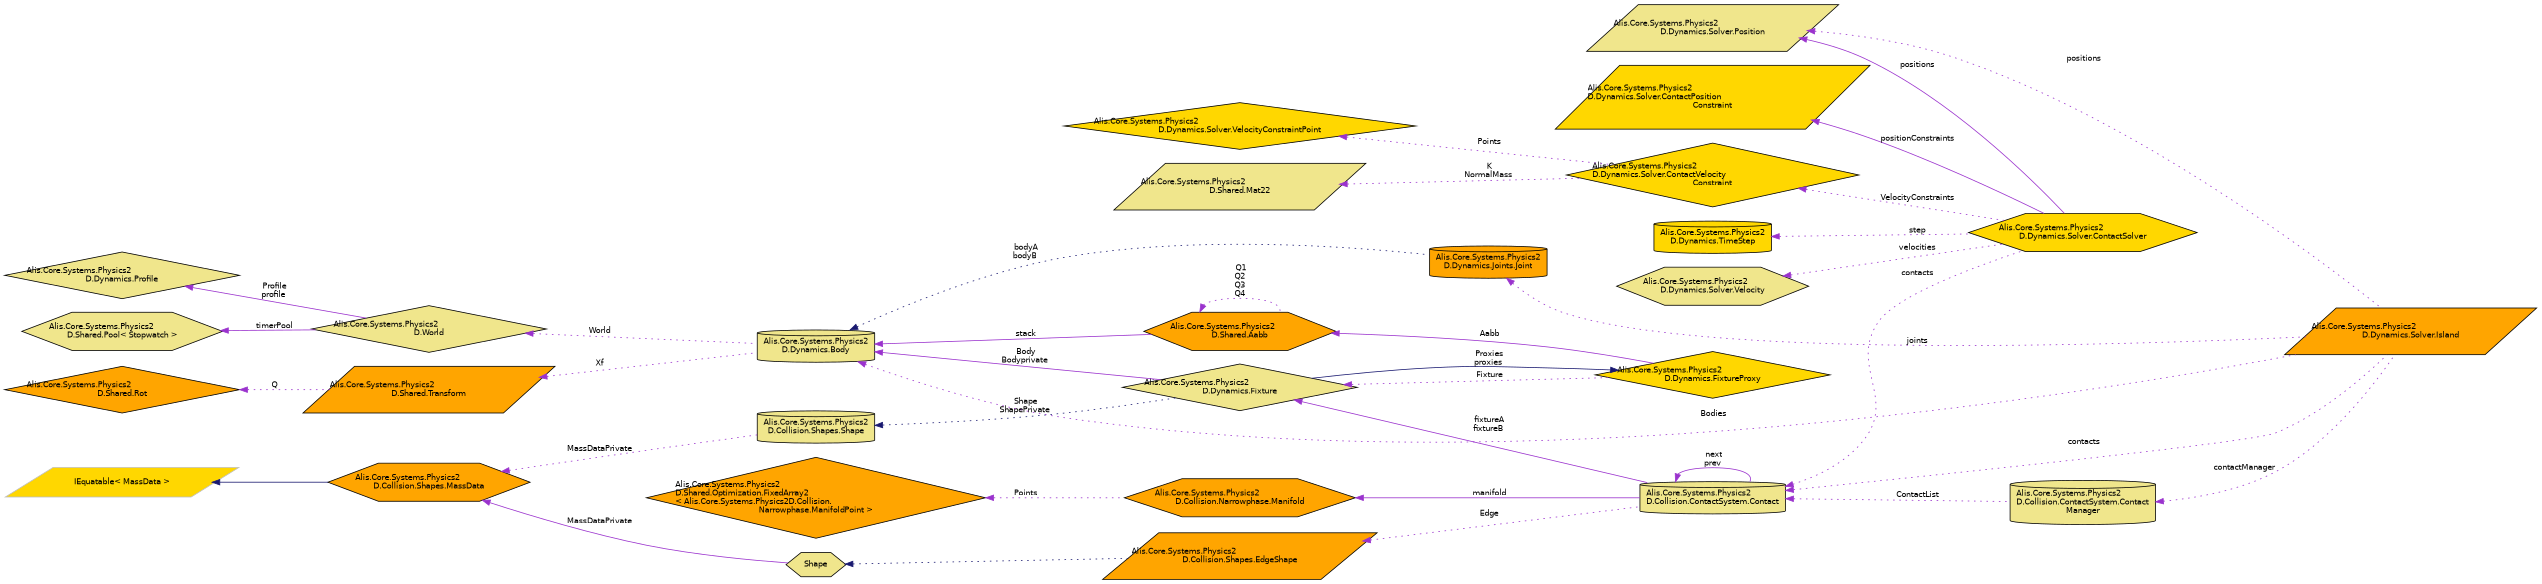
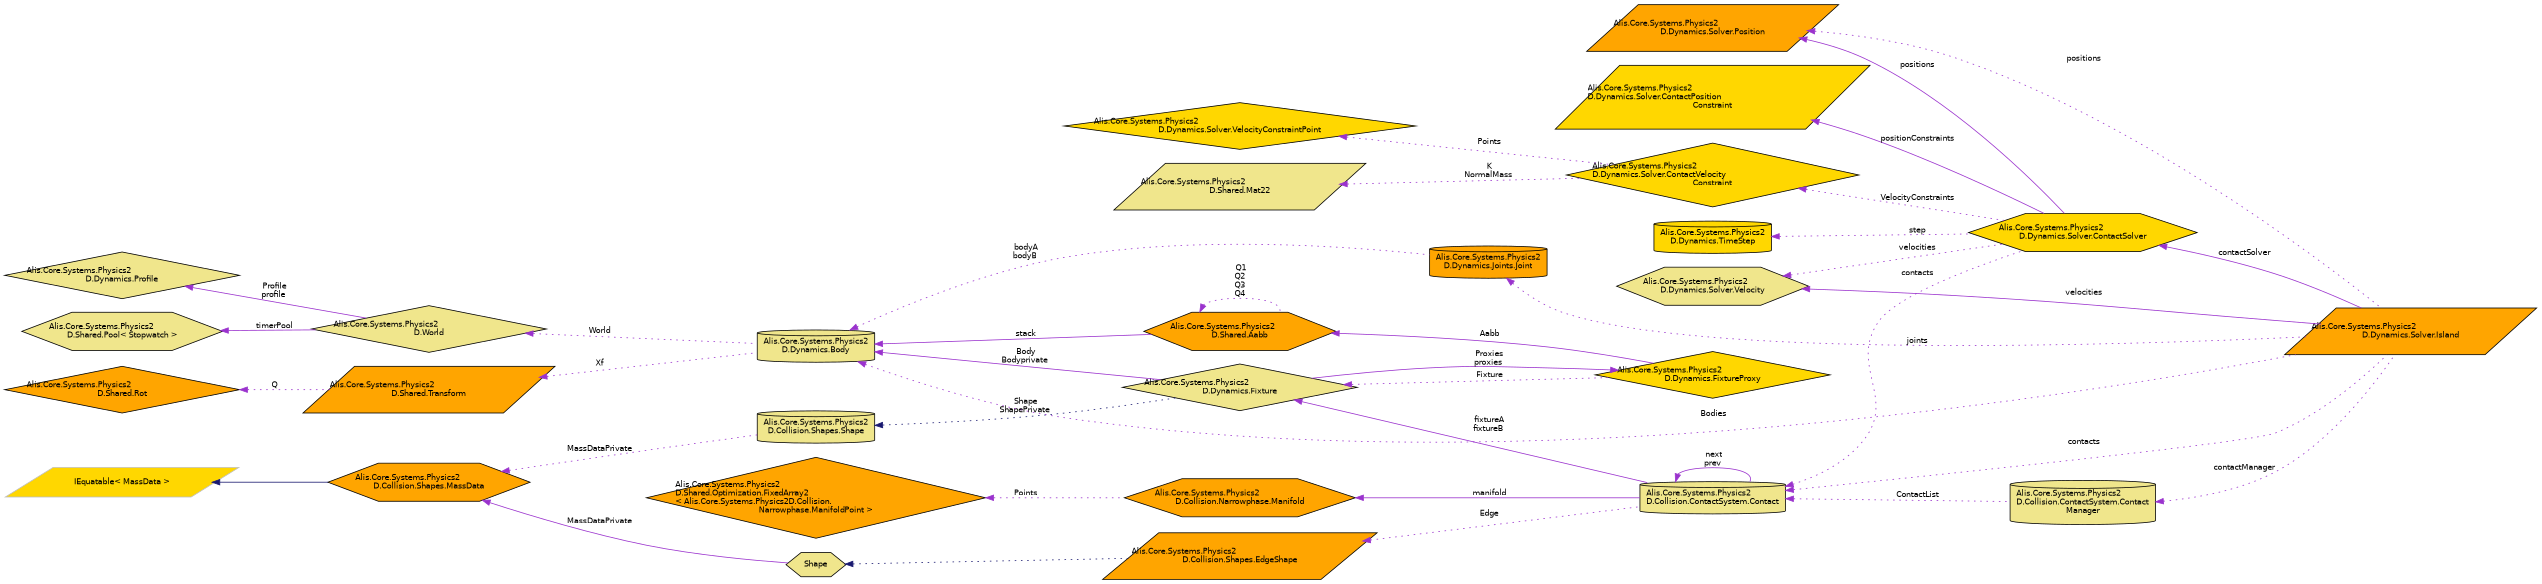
(1713, 28) -> (1713, 28)
(1137, 249) -> (1137, 249)
none -> (2266, 271)
none -> (2066, 303)
(1461, 367) -> (1461, 367)
